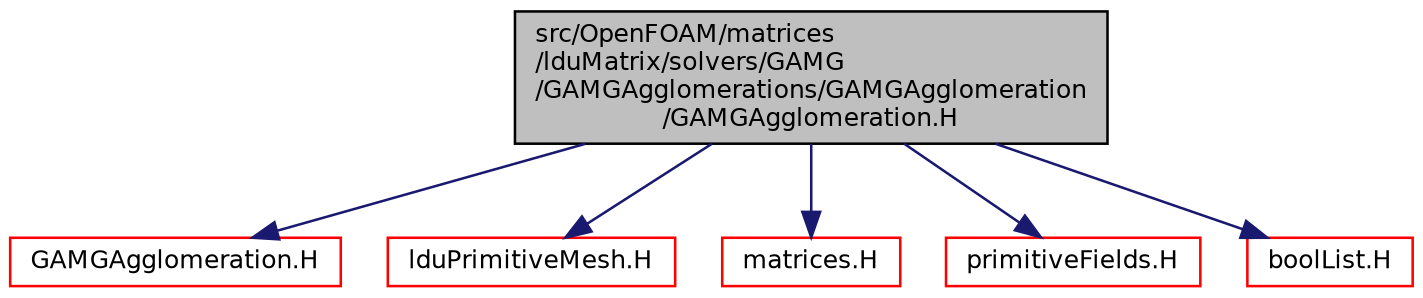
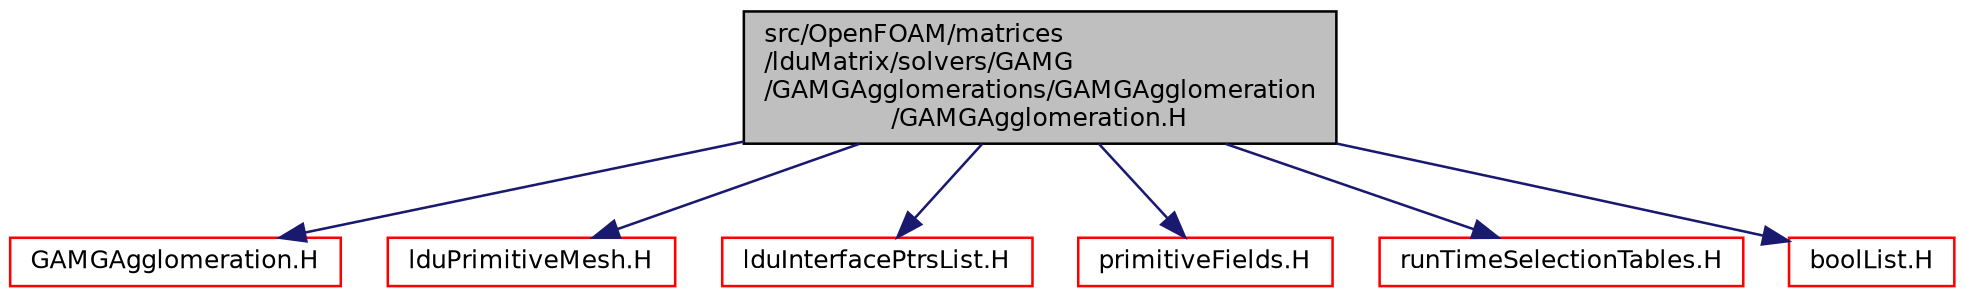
(811, 262) -> (877, 262)
none -> (1561, 262)
